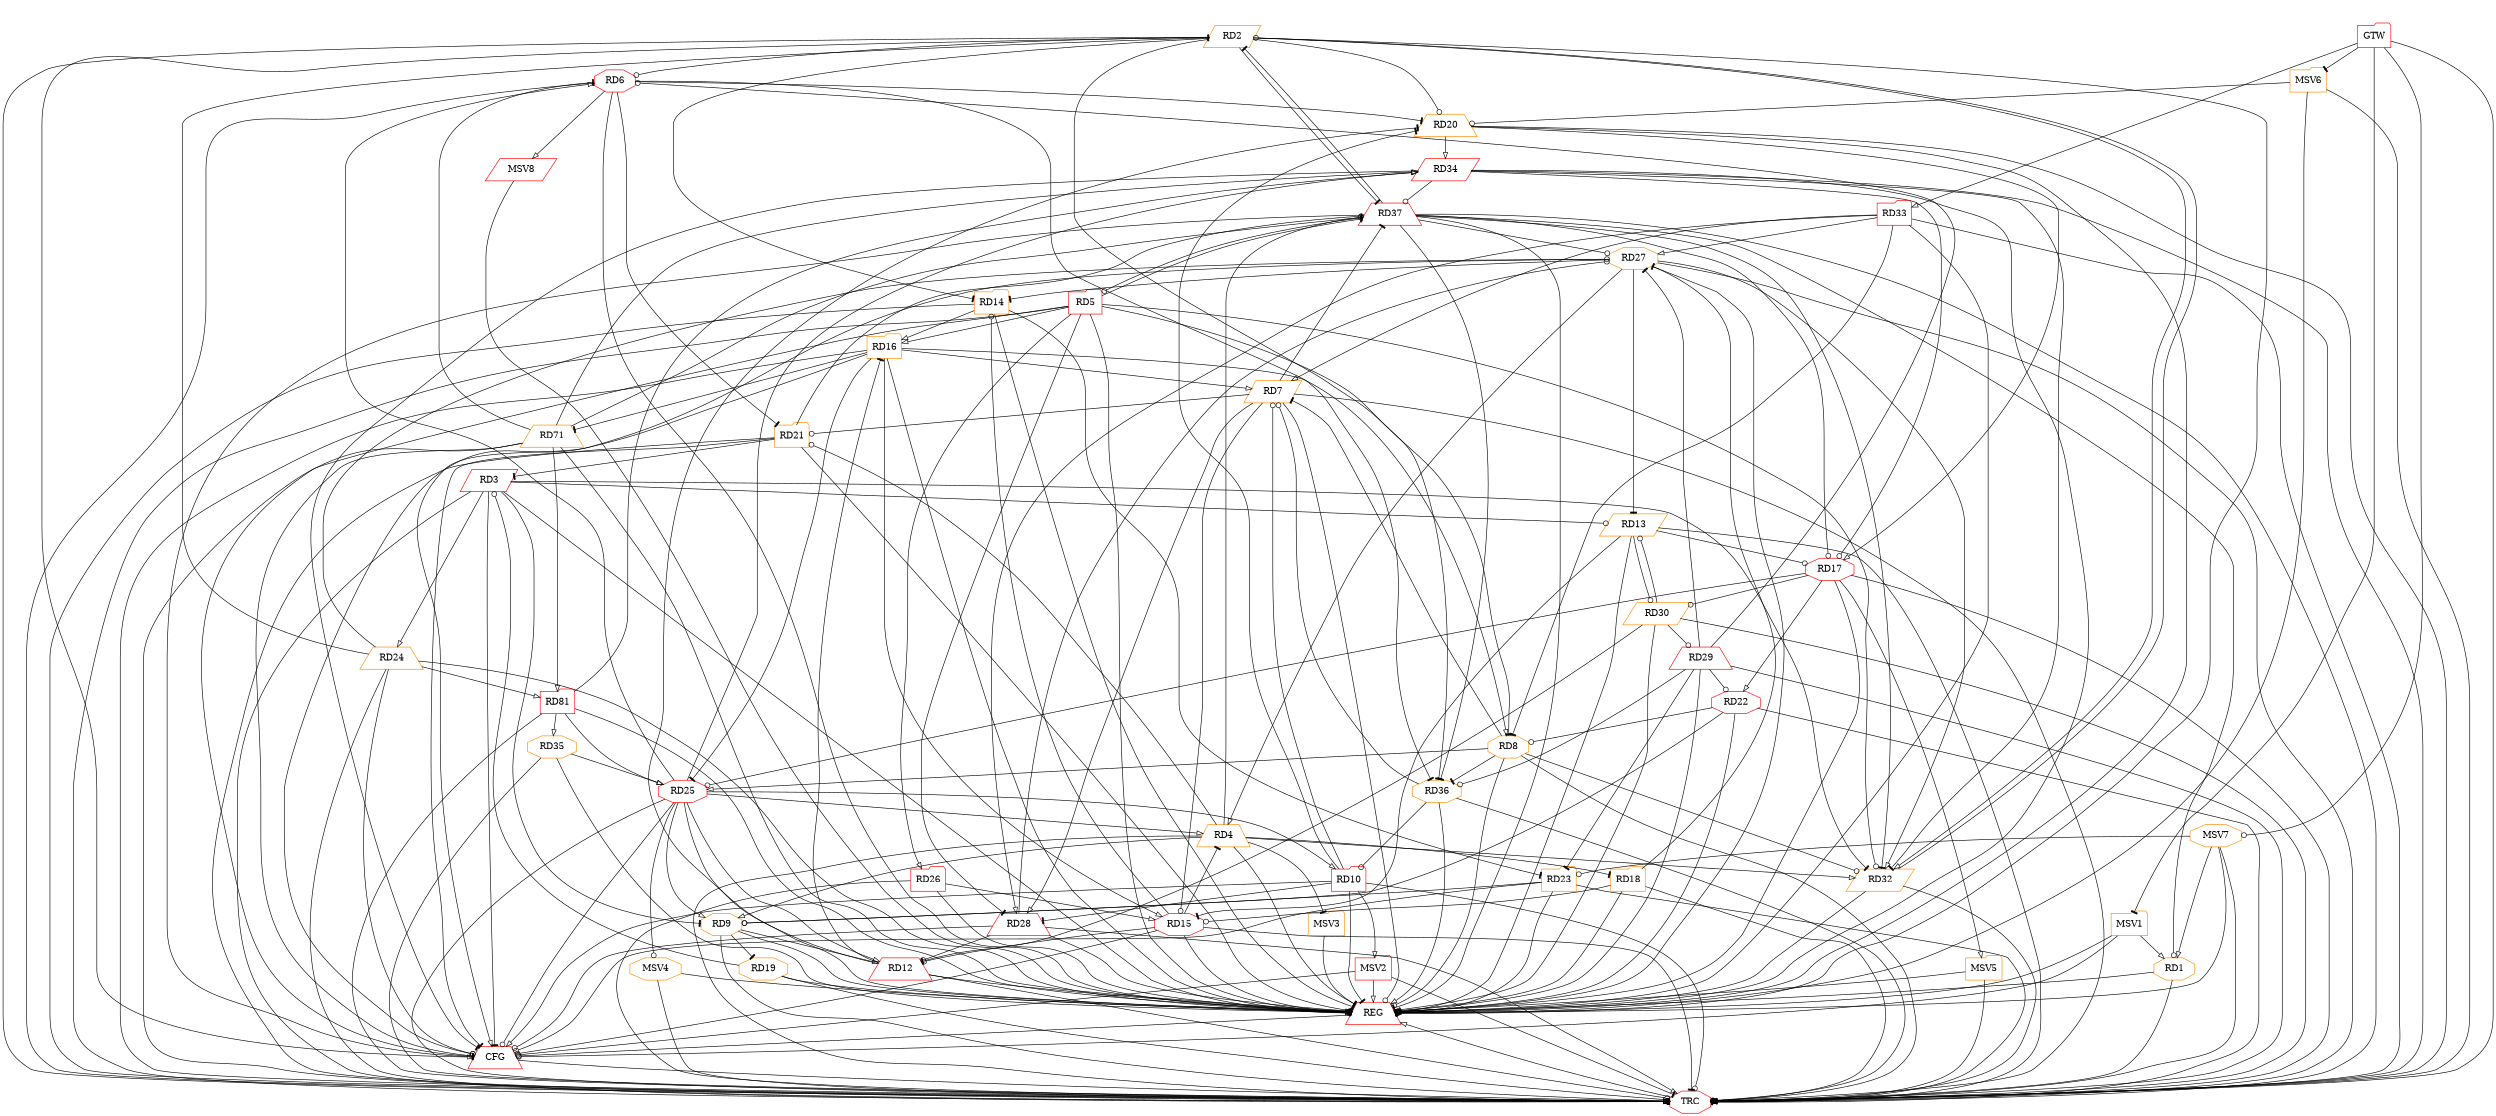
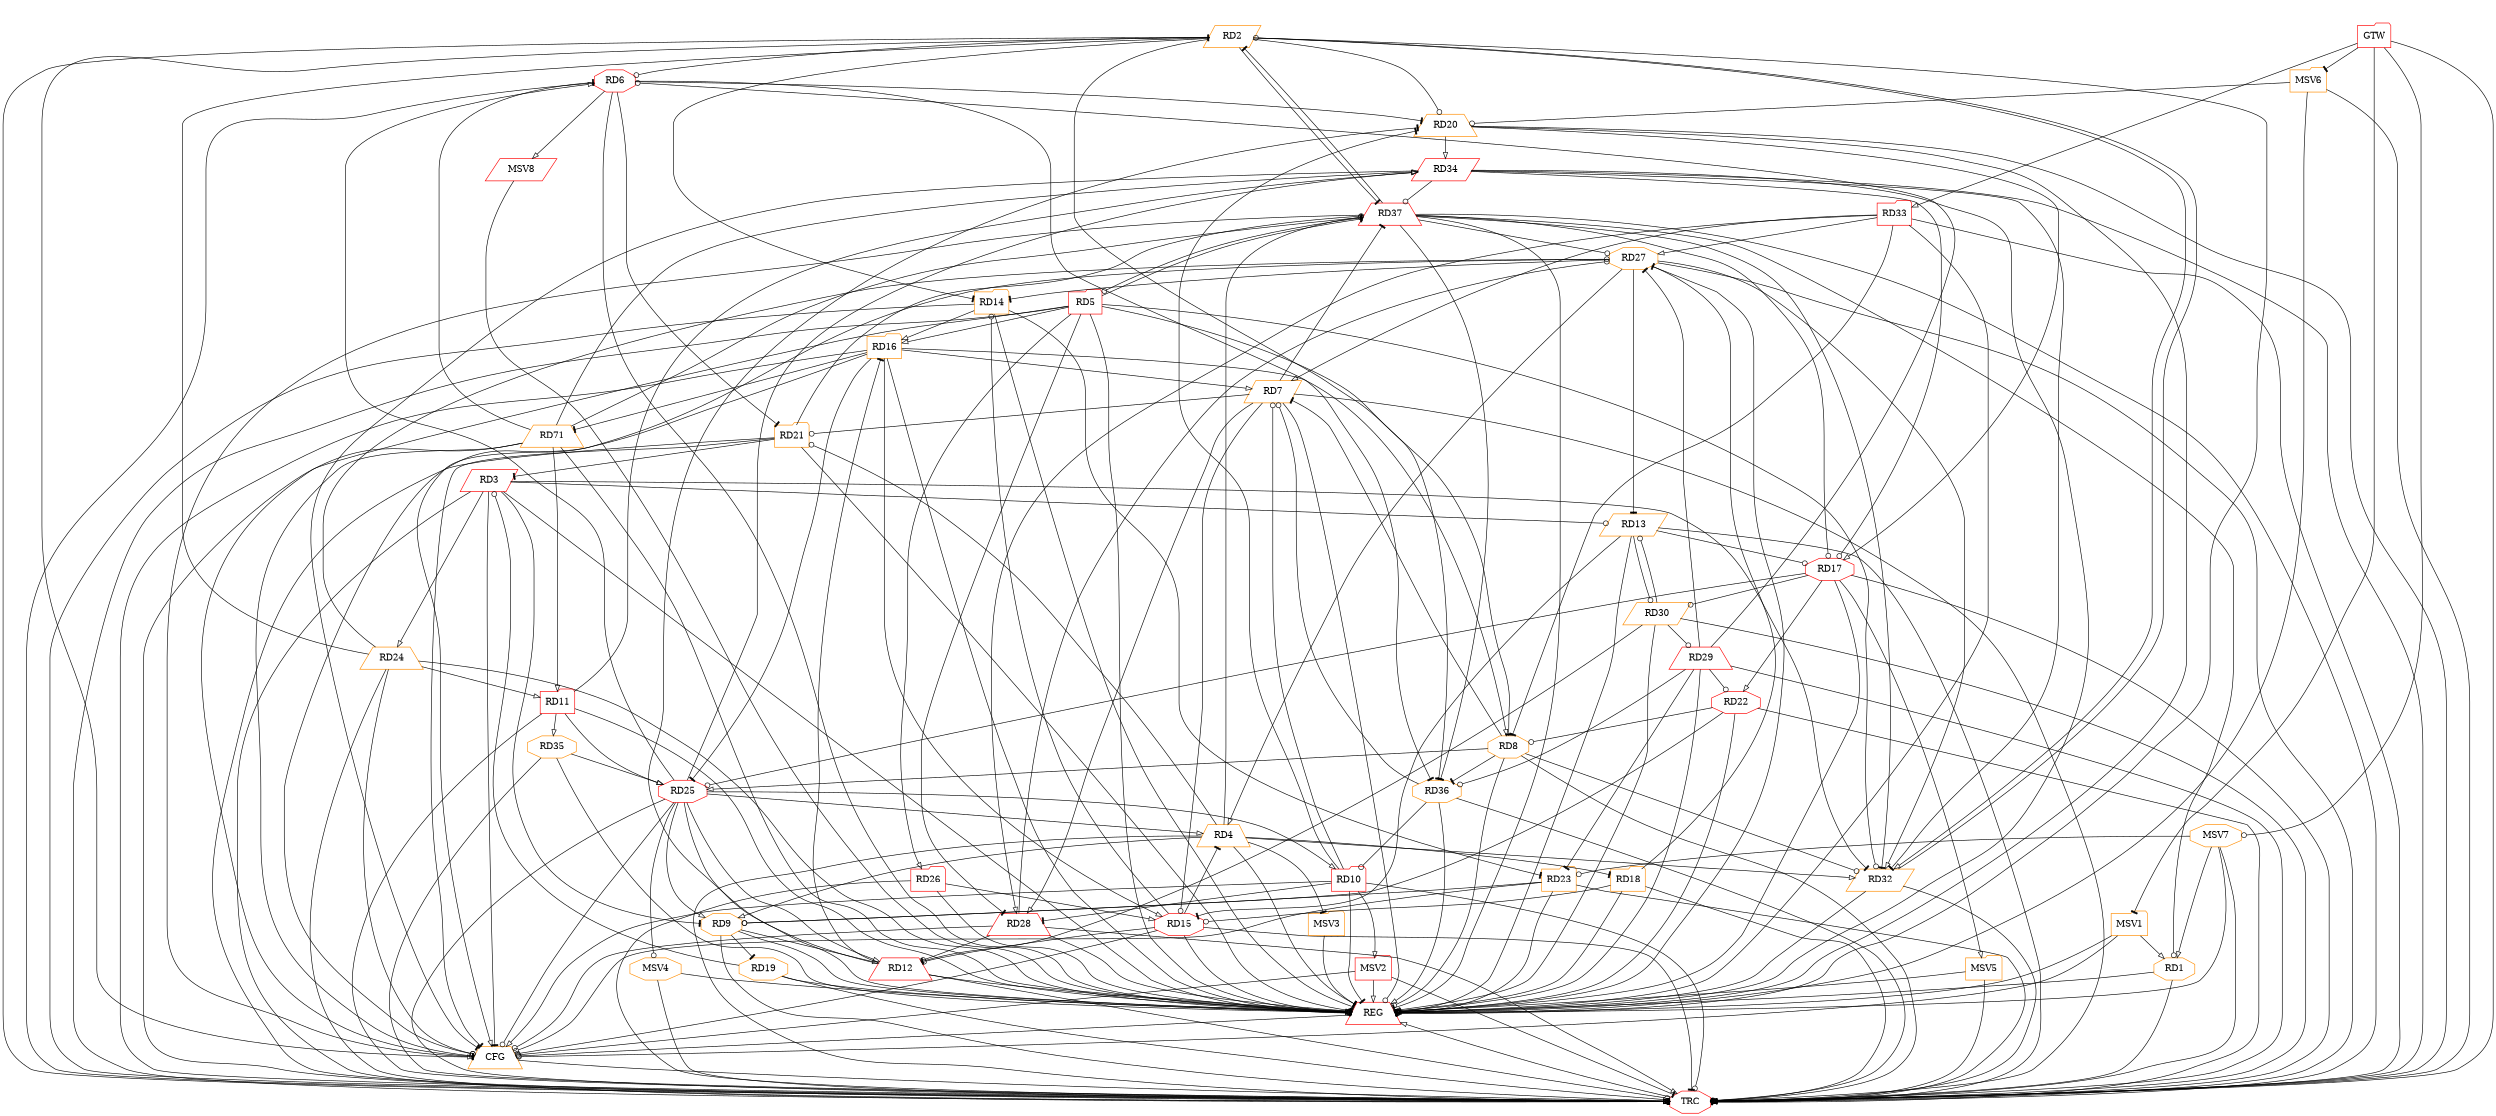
(557, 703) -> (557, 703)
(495, 1058) -> (495, 1058)
